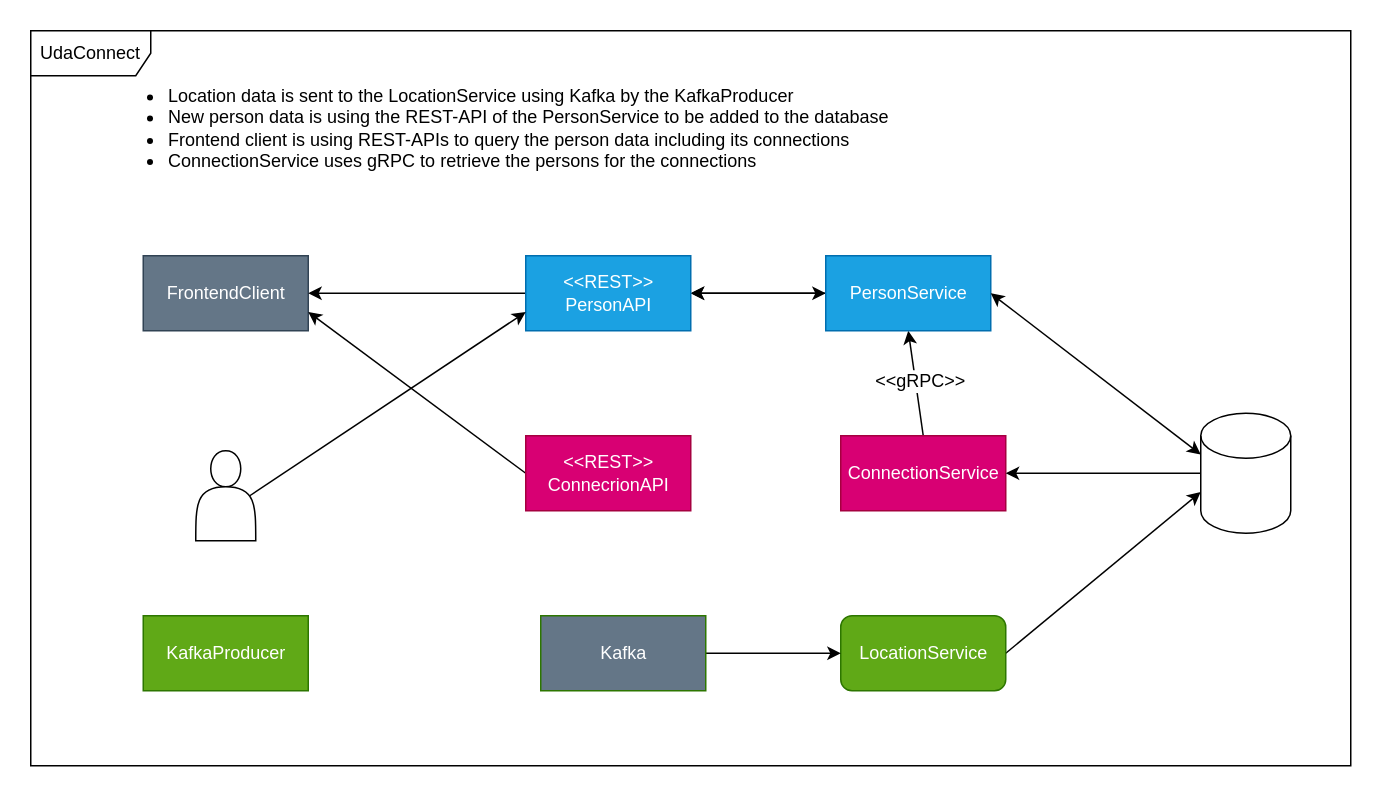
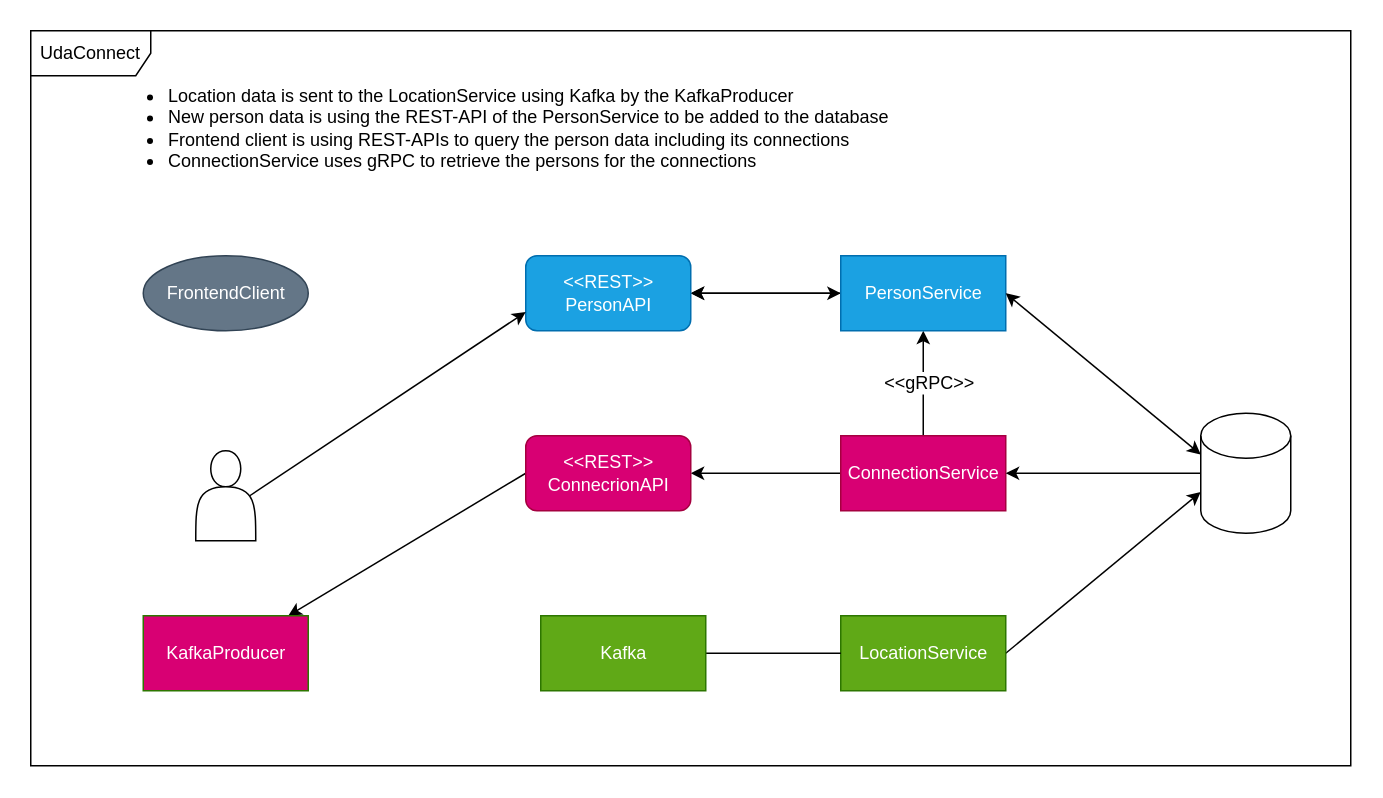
(226, 293) -> (226, 293)
(422, 293) -> none
(608, 293) -> (608, 293)
(908, 293) -> (923, 293)
(421, 396) -> (412, 542)
(608, 473) -> (608, 473)
none -> (771, 473)
(226, 653) -> (226, 653)
(623, 653) -> (623, 653)
(829, 653) -> (833, 653)
(923, 653) -> (923, 653)
